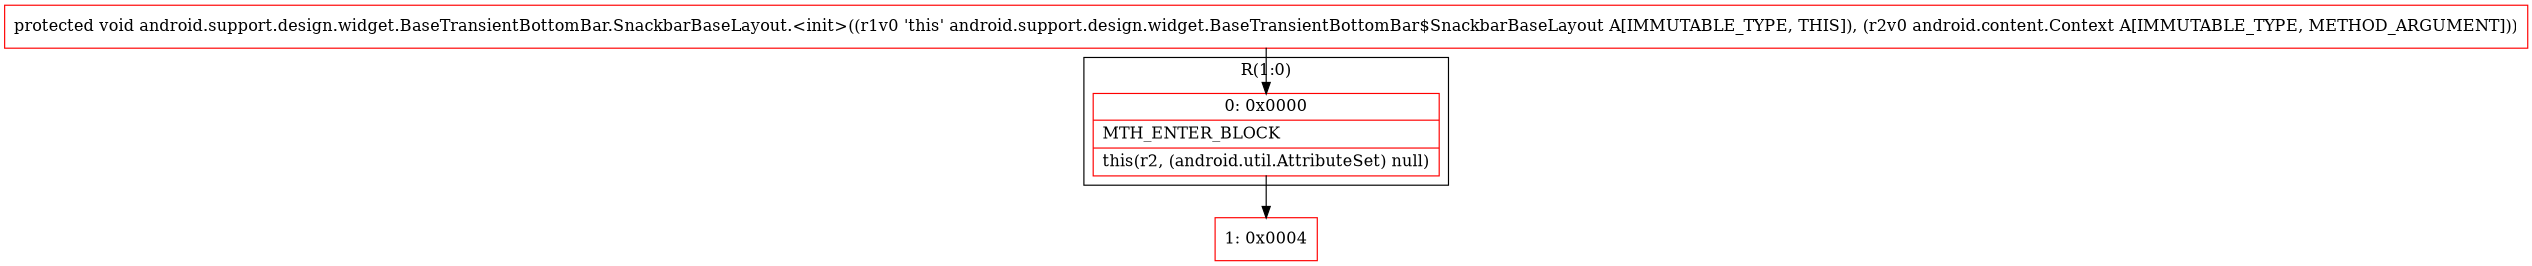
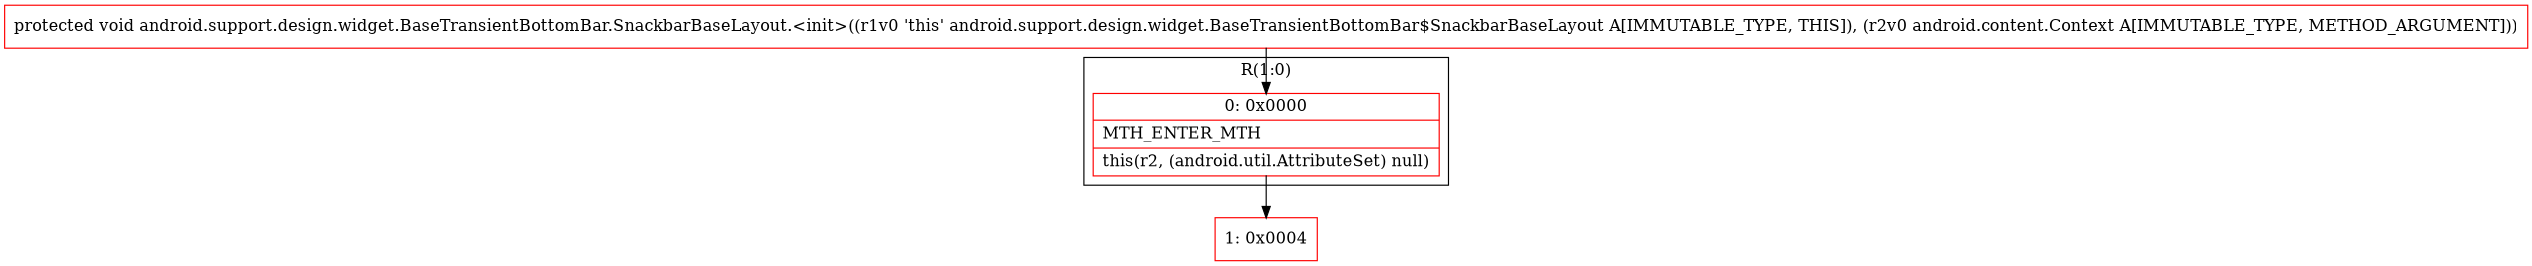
(1192, 134) -> (1182, 134)
